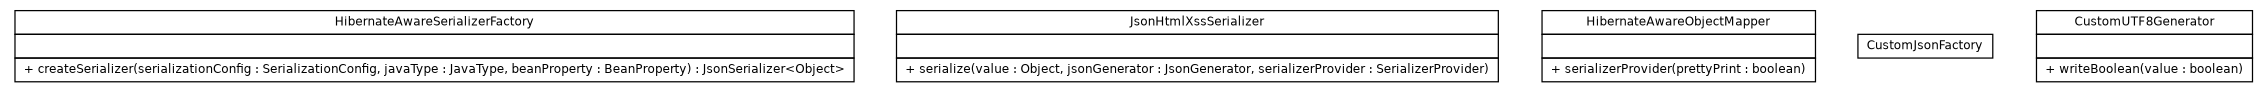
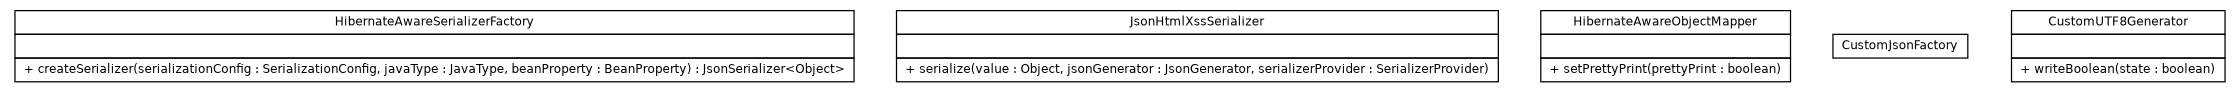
(1679, 69) -> (1666, 69)
(2144, 69) -> (2118, 69)
